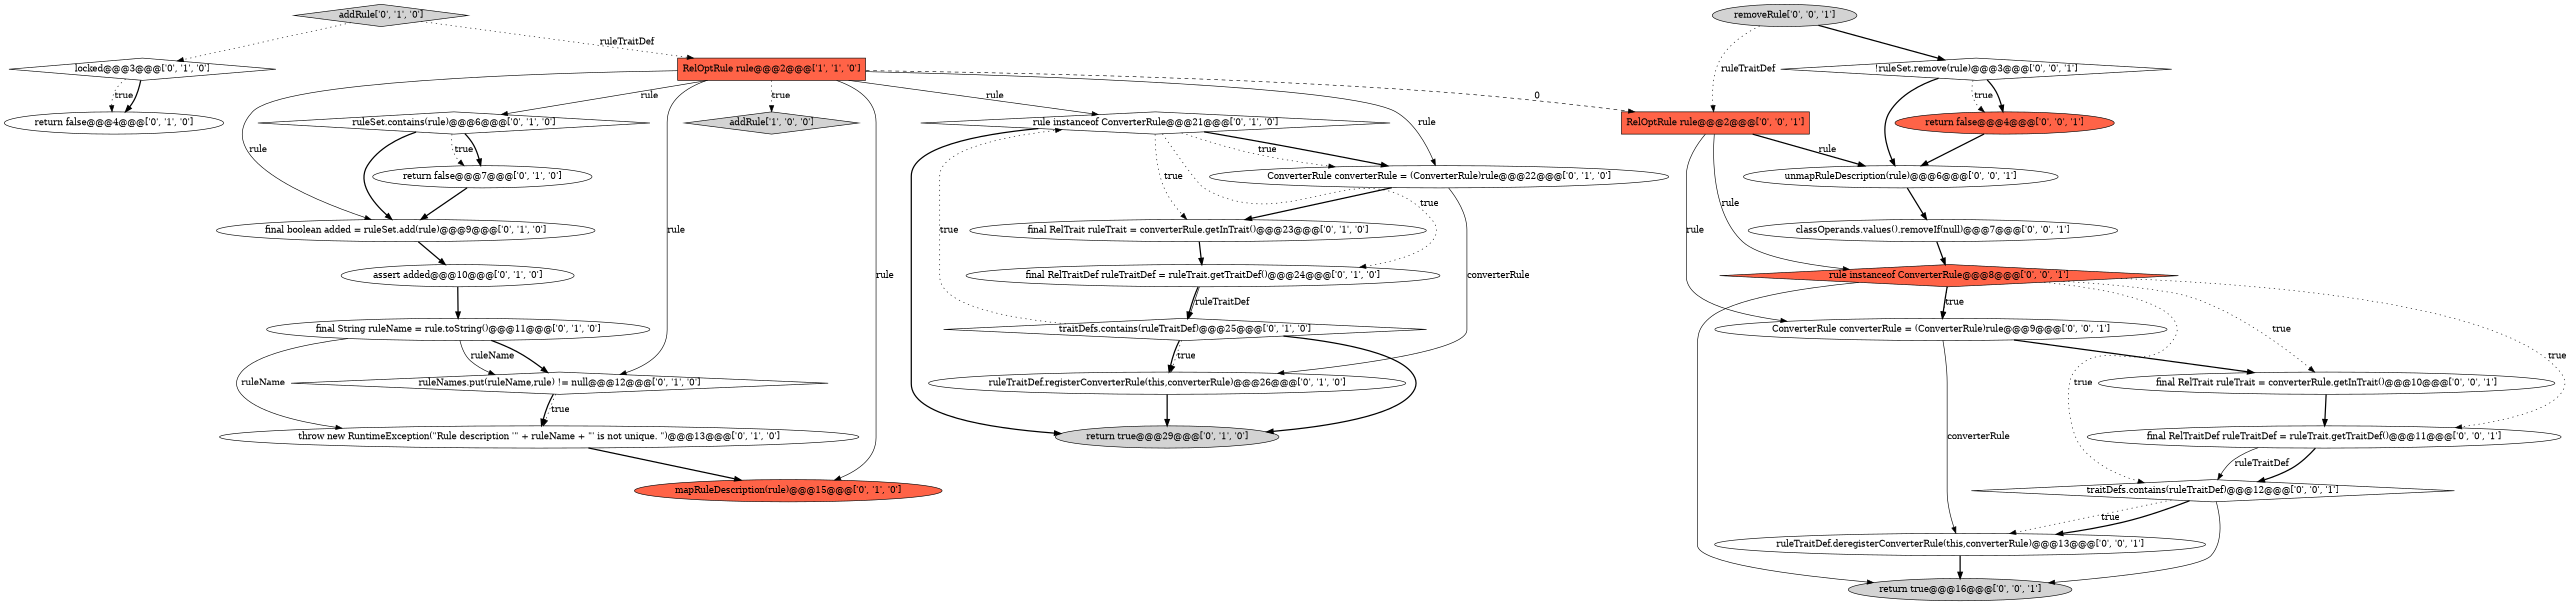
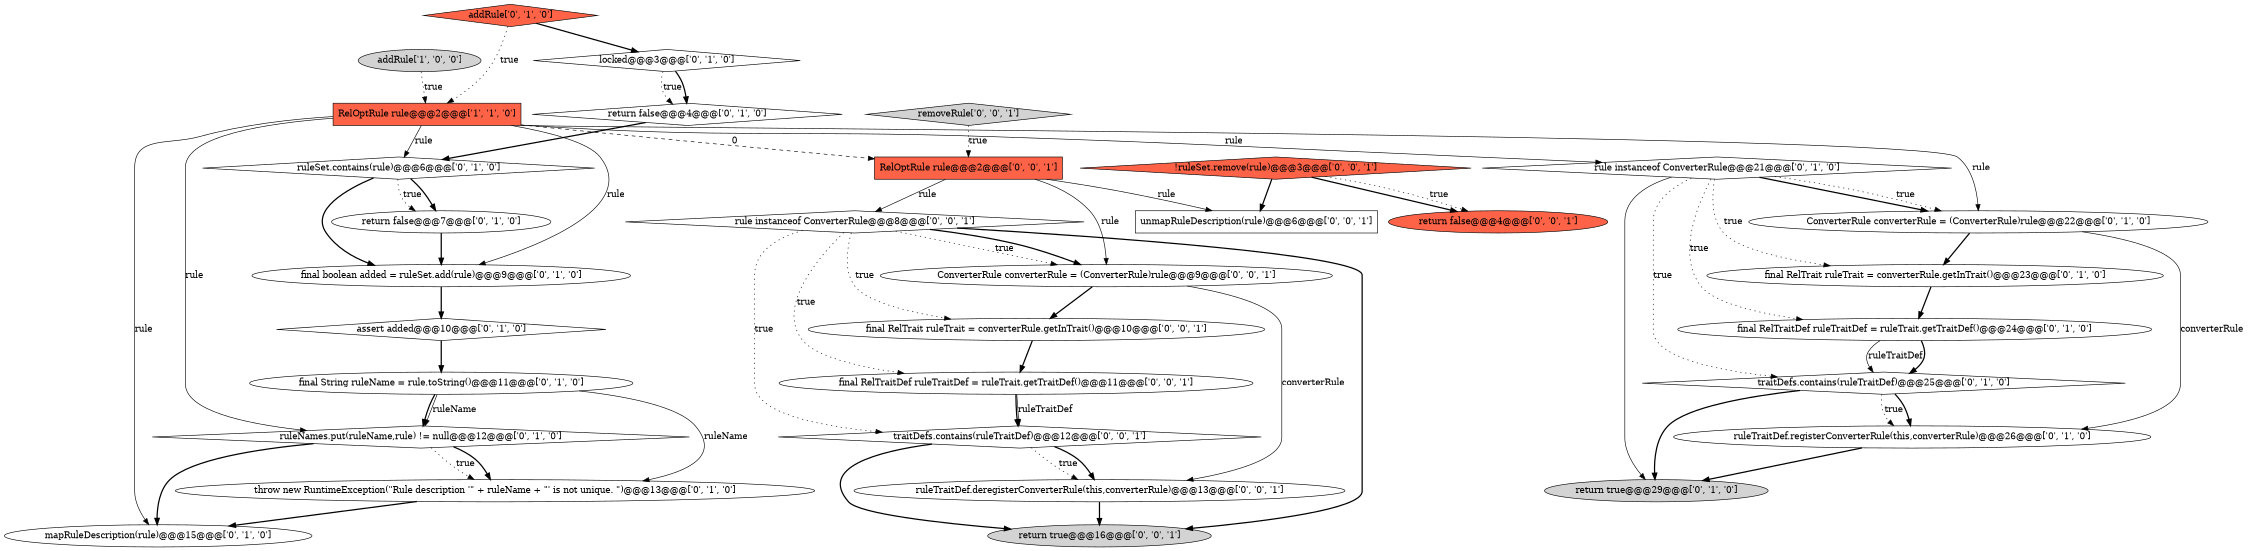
(381, 15) -> (510, 15)
(1785, 15) -> (968, 114)
(267, 41) -> (584, 37)
(627, 42) -> (510, 61)
(1878, 42) -> none
(1748, 69) -> (978, 141)
(1976, 69) -> (1276, 168)
(772, 93) -> (423, 84)
(114, 123) -> (687, 114)
(772, 123) -> (420, 61)
none -> (547, 140)
(1956, 148) -> none
(1806, 149) -> (1127, 193)
(1901, 177) -> (1256, 222)
(1933, 231) -> none
(940, 232) -> (1653, 312)
(458, 276) -> (441, 329)
(1949, 276) -> (855, 222)
(911, 288) -> (1625, 316)
(1697, 441) -> (1355, 270)
none -> (219, 458)
(788, 491) -> (158, 536)
(2162, 570) -> (864, 509)
